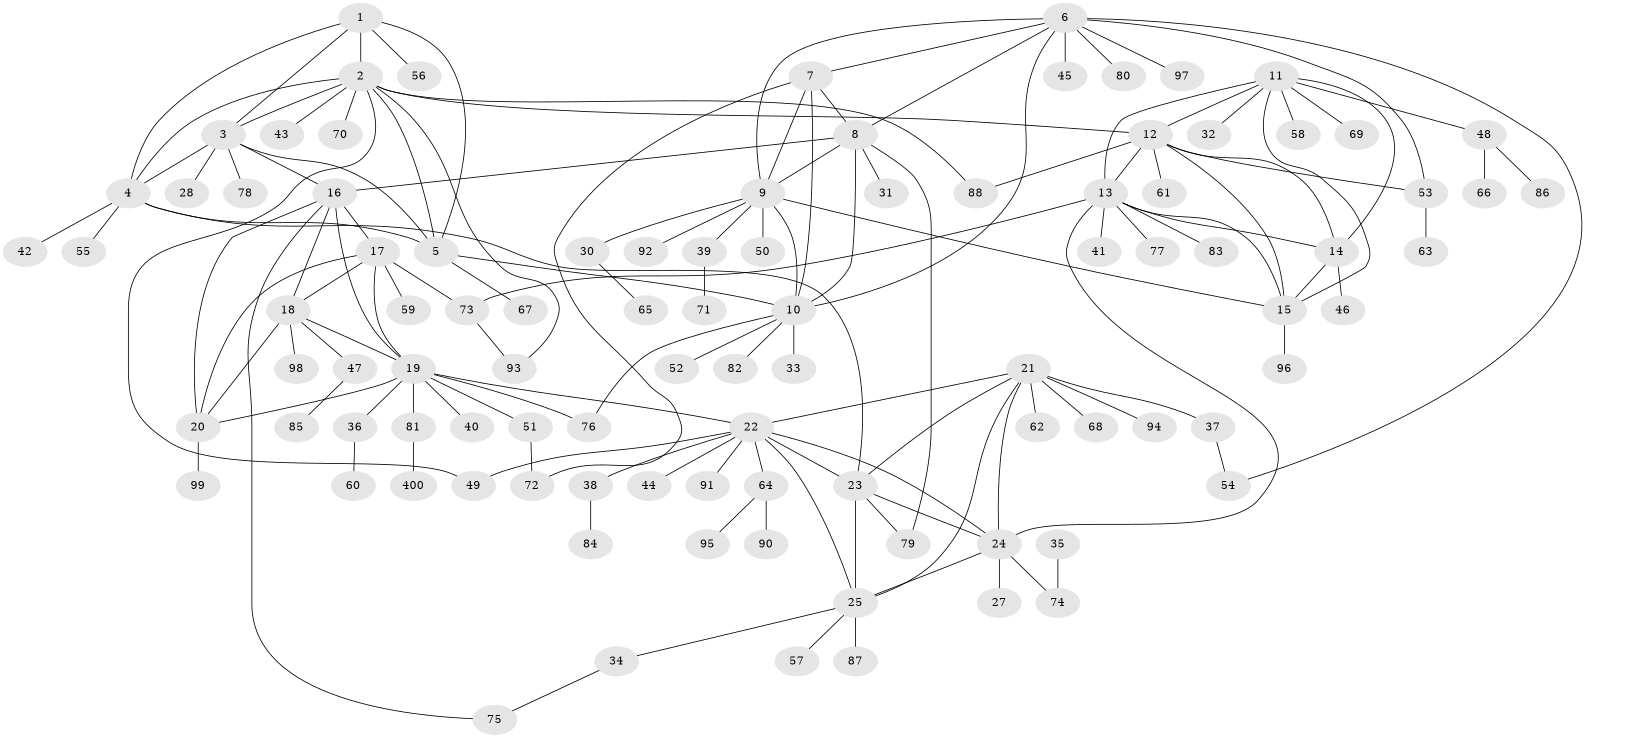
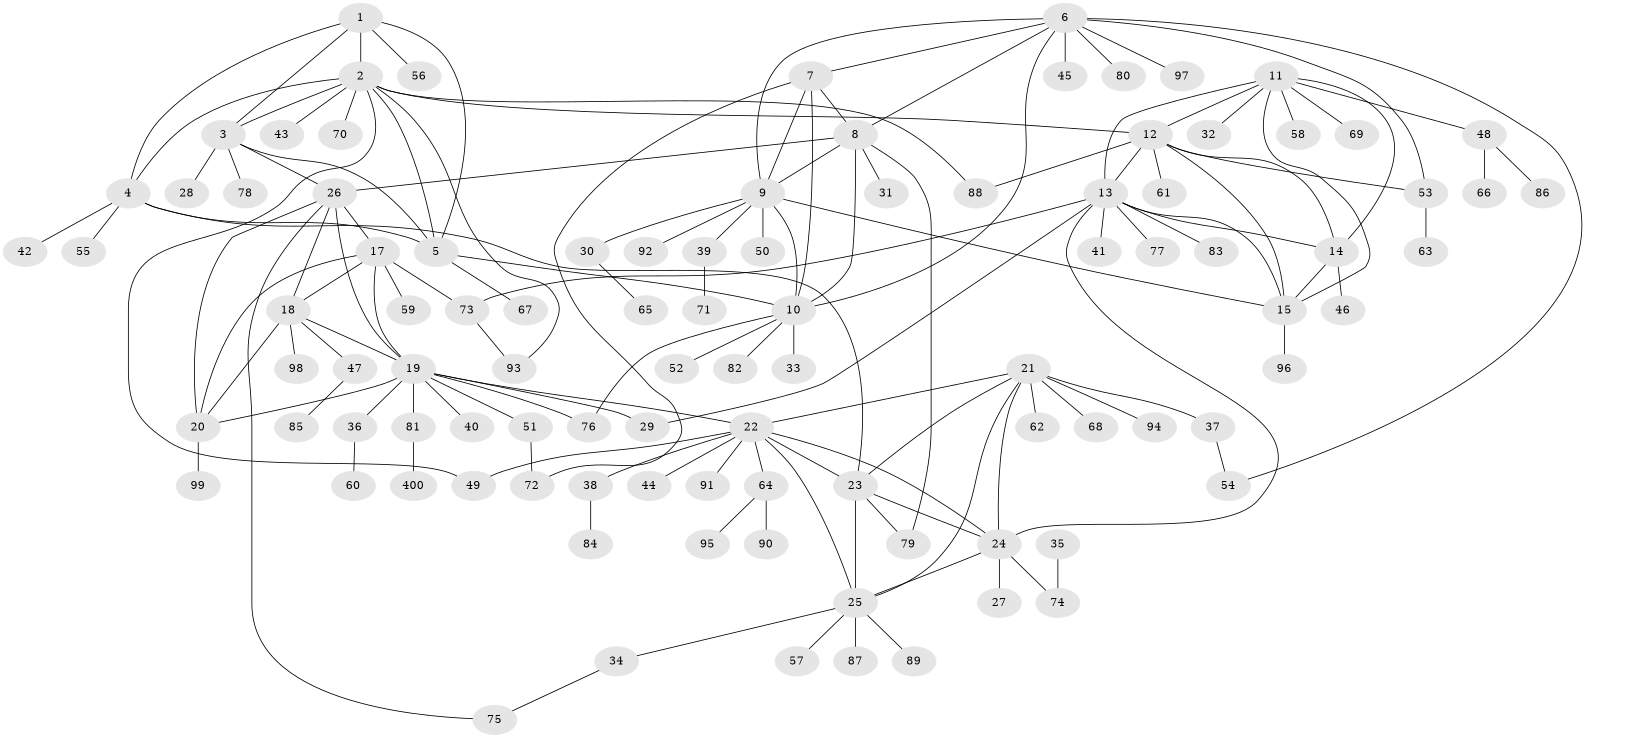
(176, 164) -> none
(335, 193) -> (335, 193)
none -> (648, 427)
none -> (914, 661)
